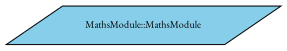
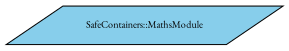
(144, 25) -> (145, 25)
